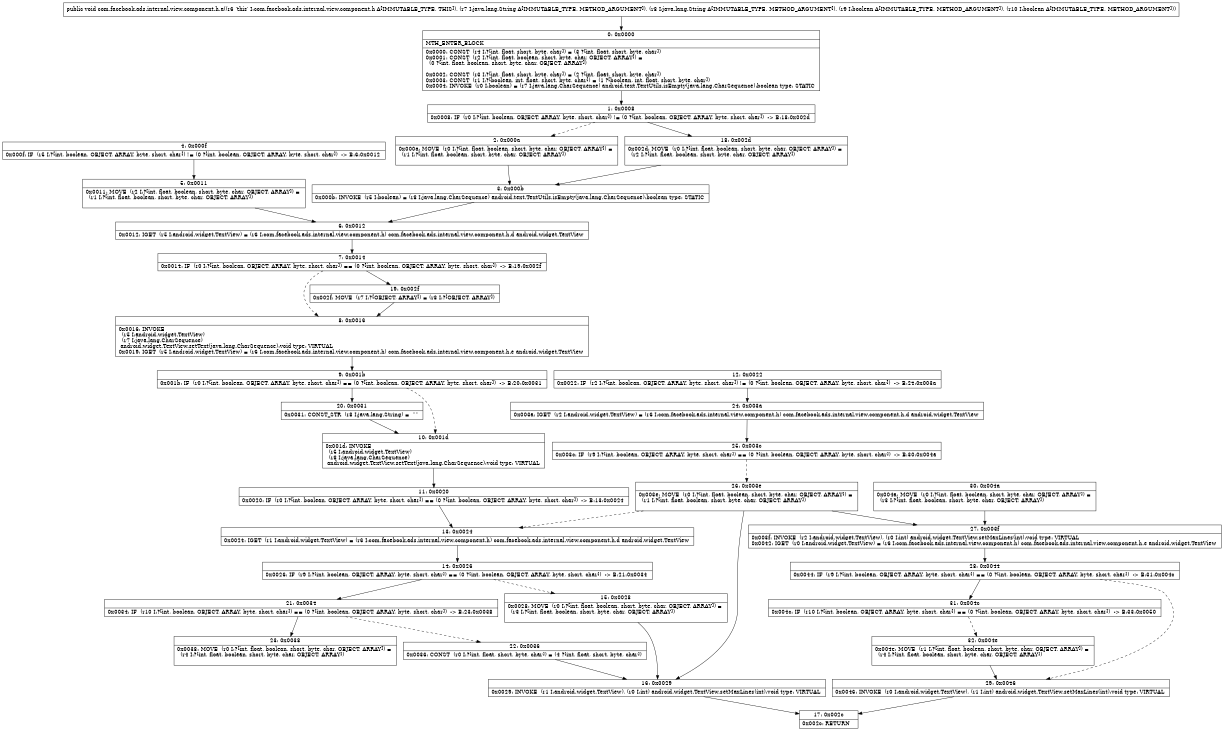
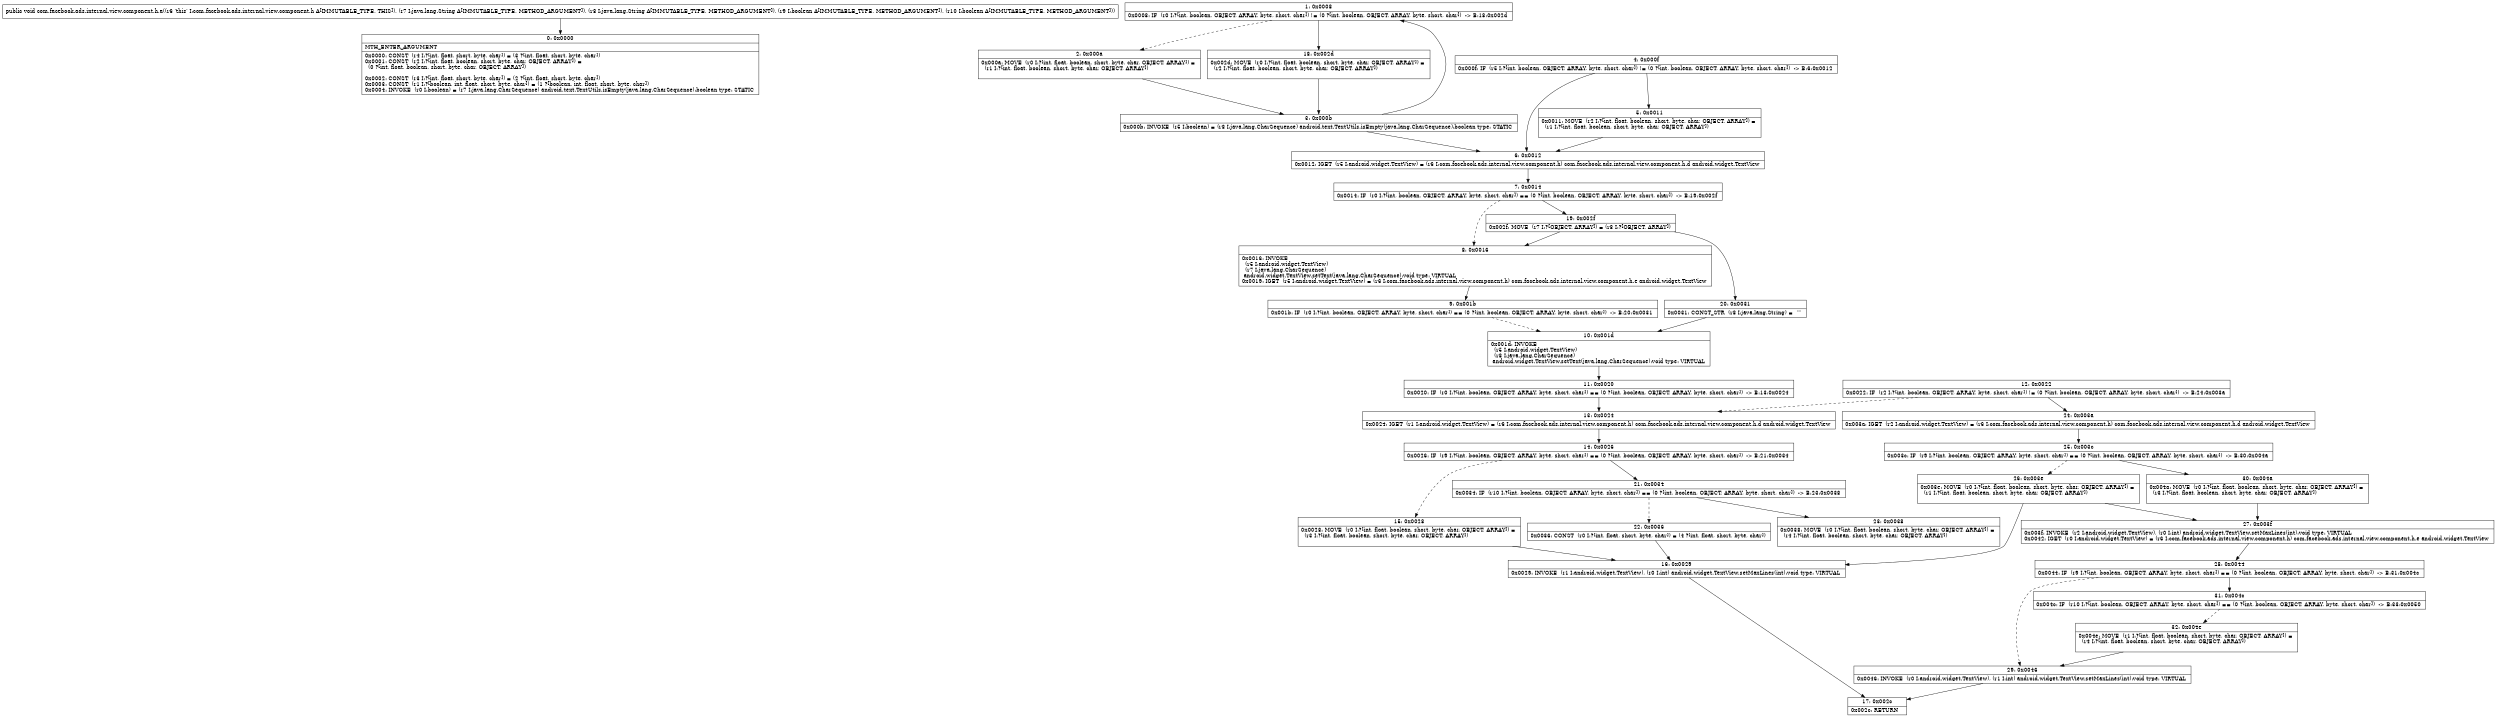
(455, 43) -> (401, 47)
(621, 96) -> (1444, 76)
none -> (1545, 98)
(352, 393) -> (1720, 250)
none -> (2152, 467)
(583, 519) -> (1820, 404)
